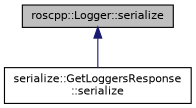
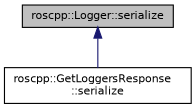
(98, 86) -> (98, 86)
